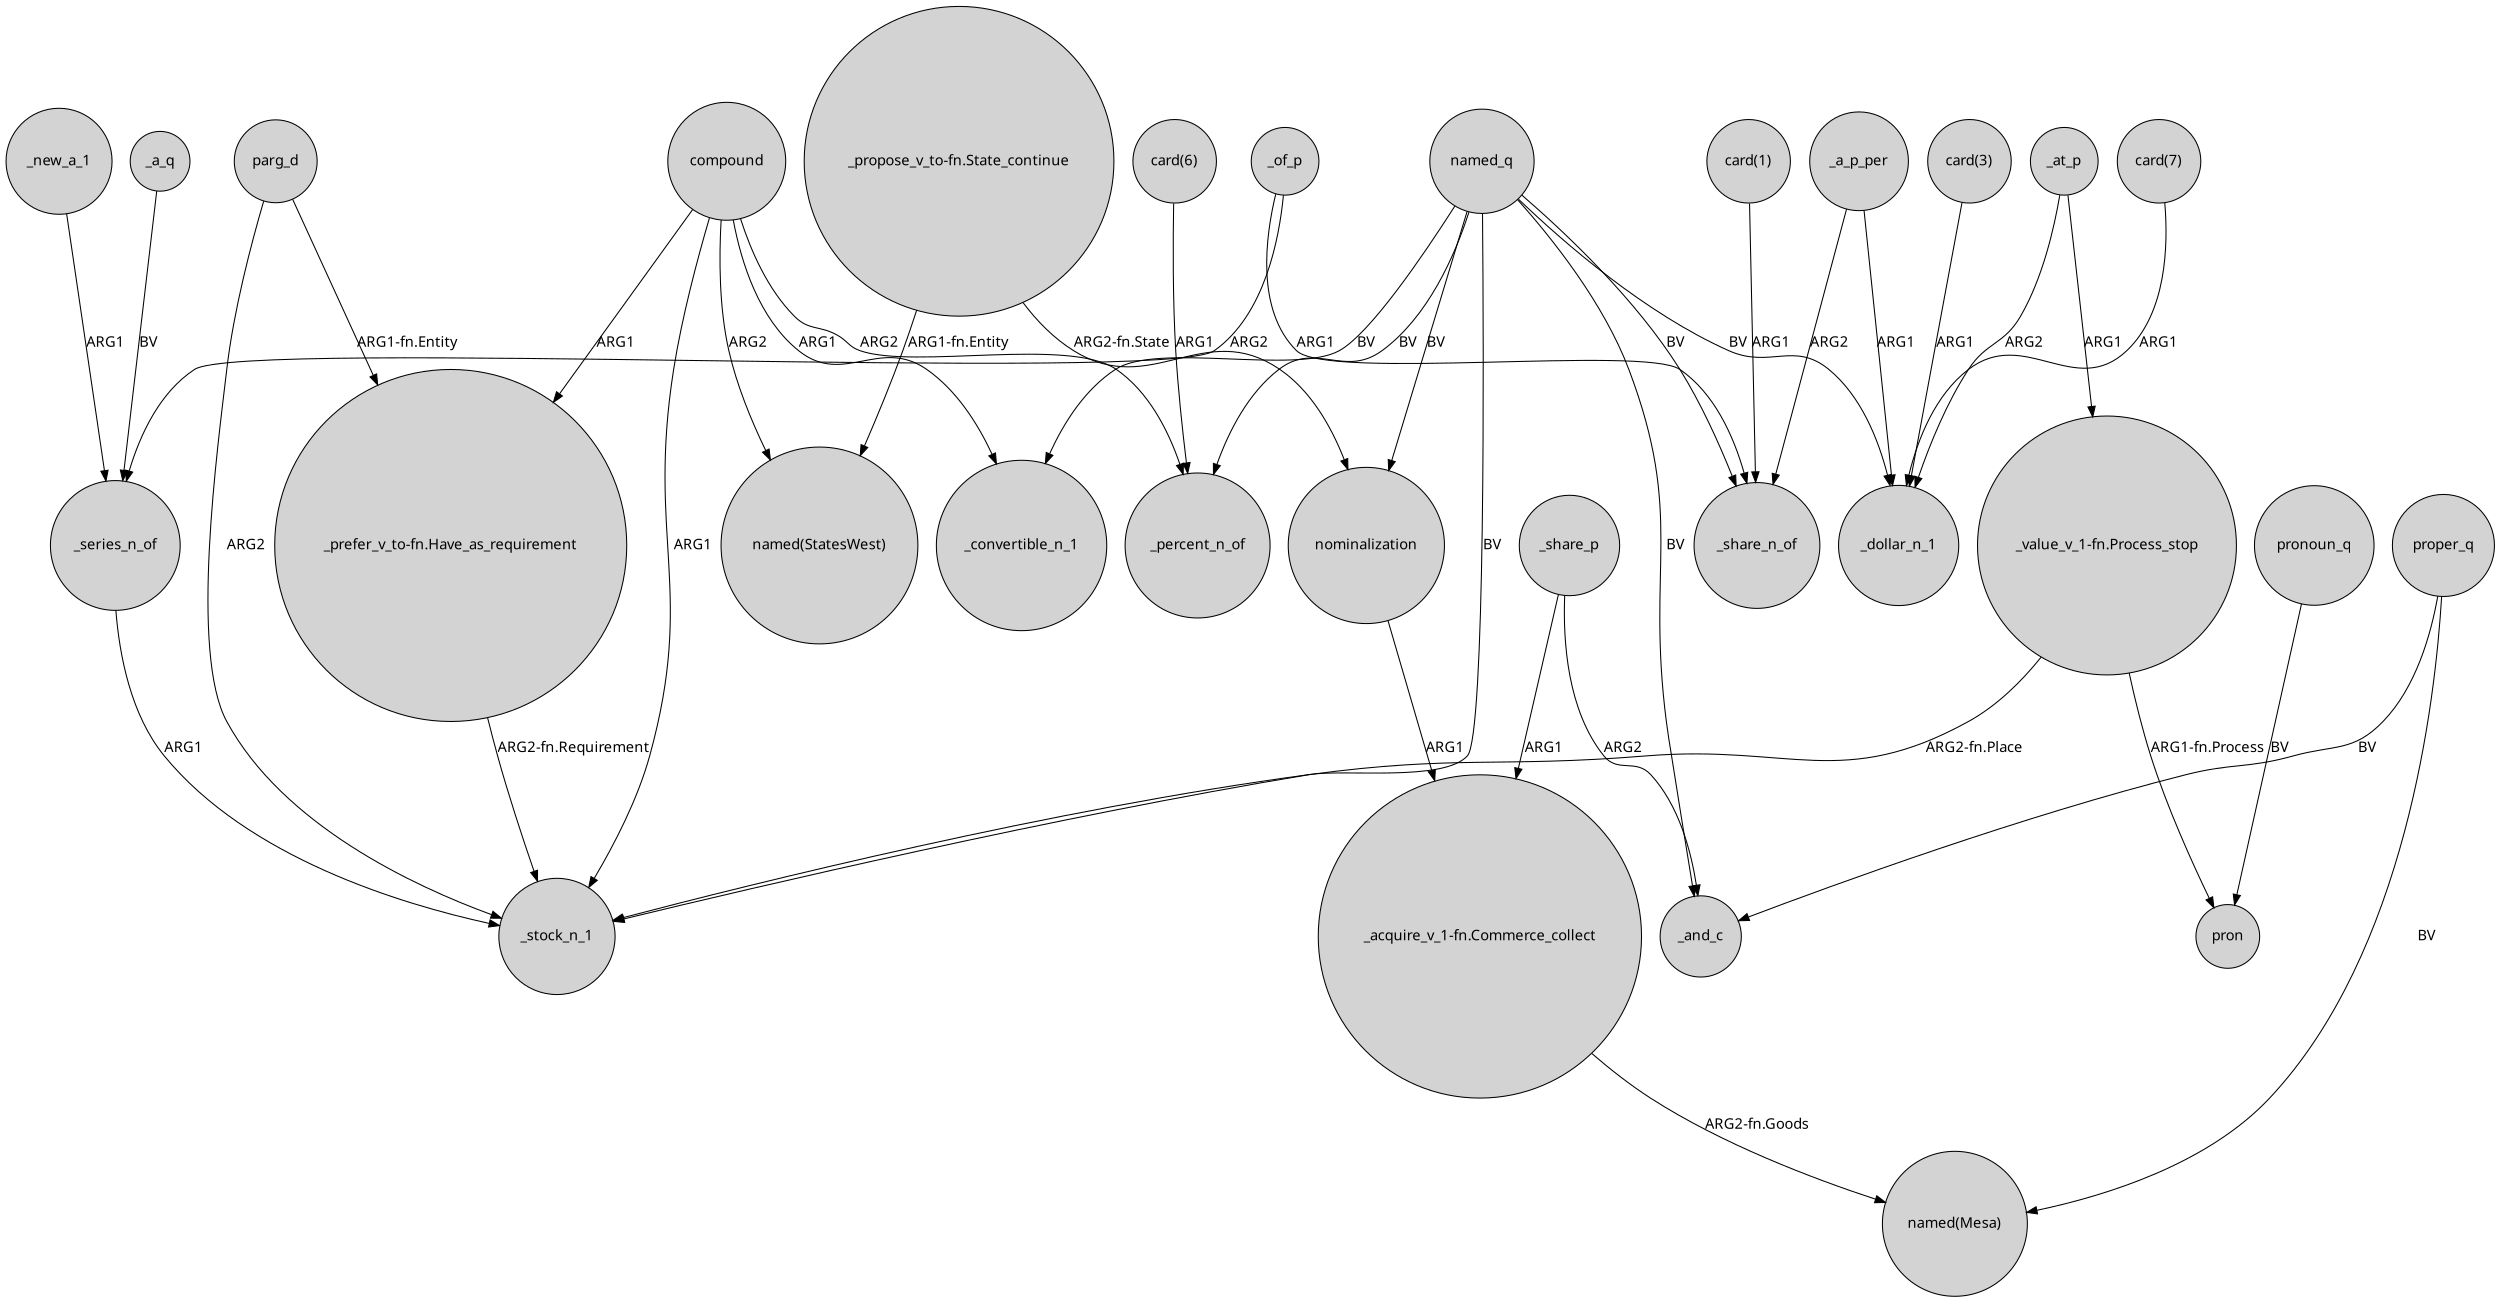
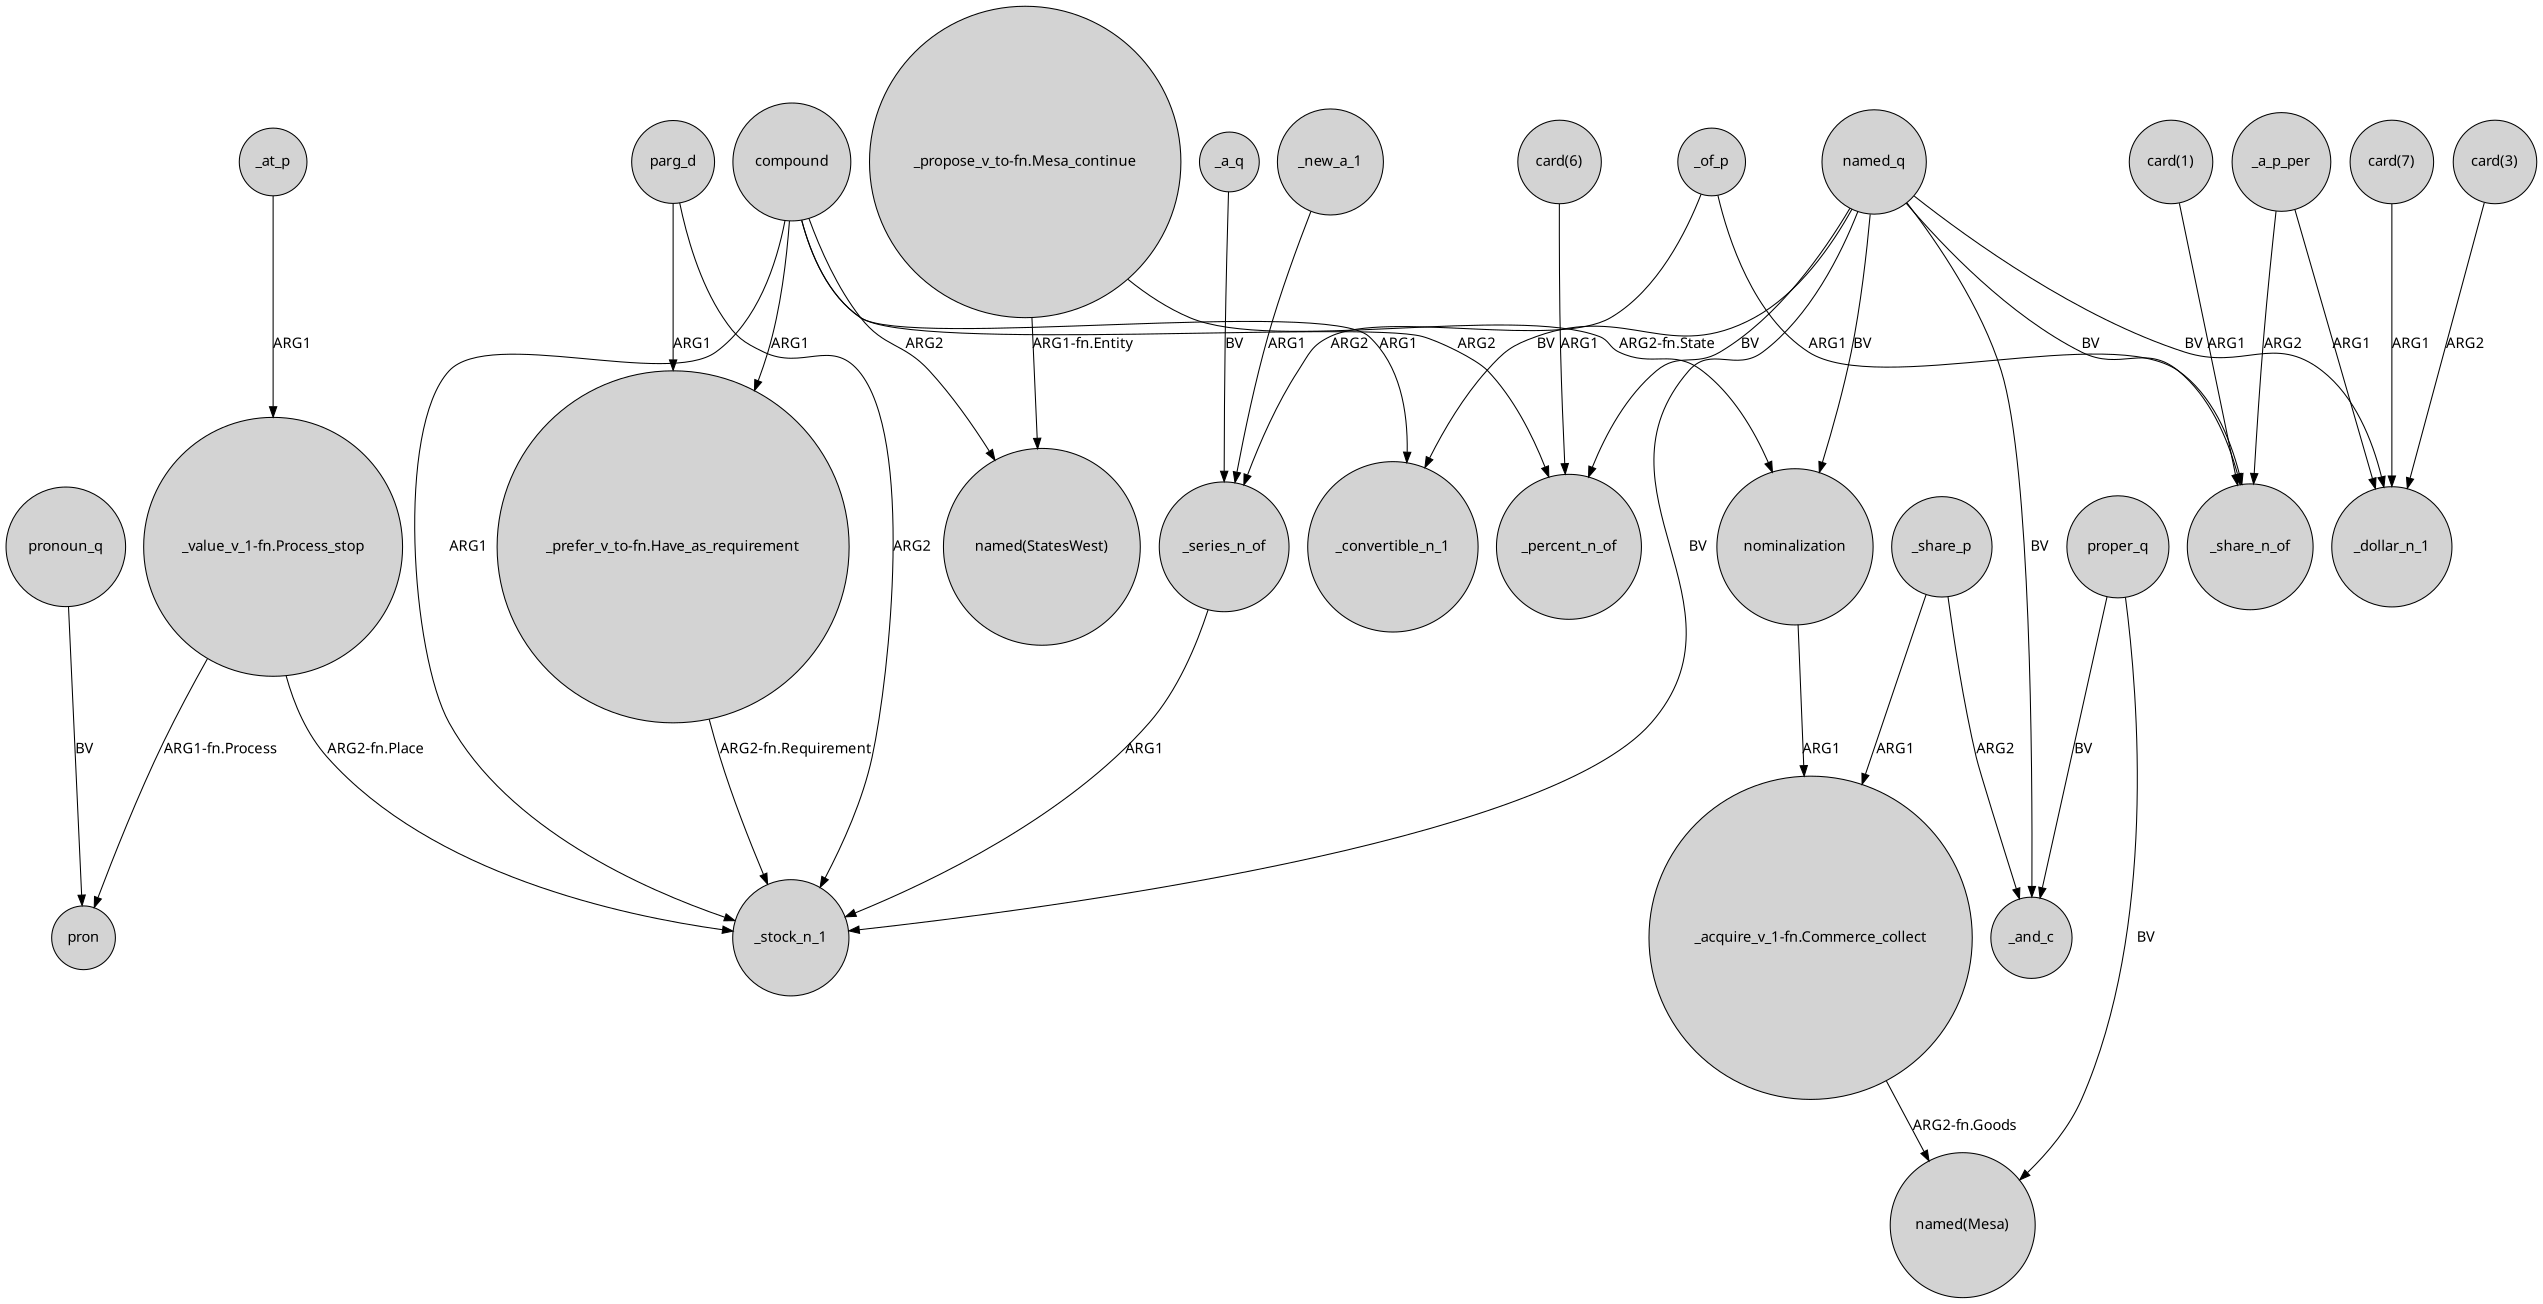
(959, 161) -> (1025, 162)
(1999, 341) -> none
(408, 343) -> (692, 344)
(1955, 343) -> (2465, 344)
